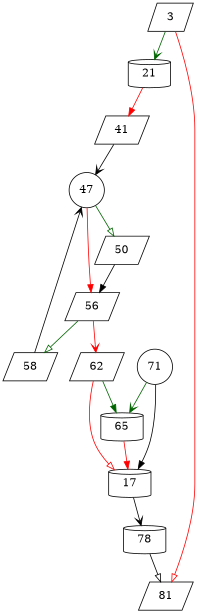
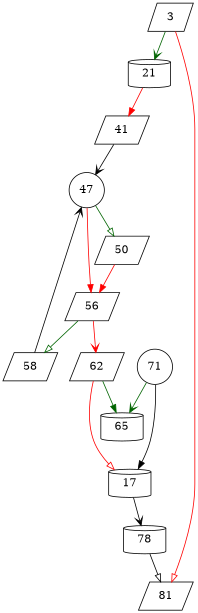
(109, 275) -> (109, 275)
(125, 451) -> none
